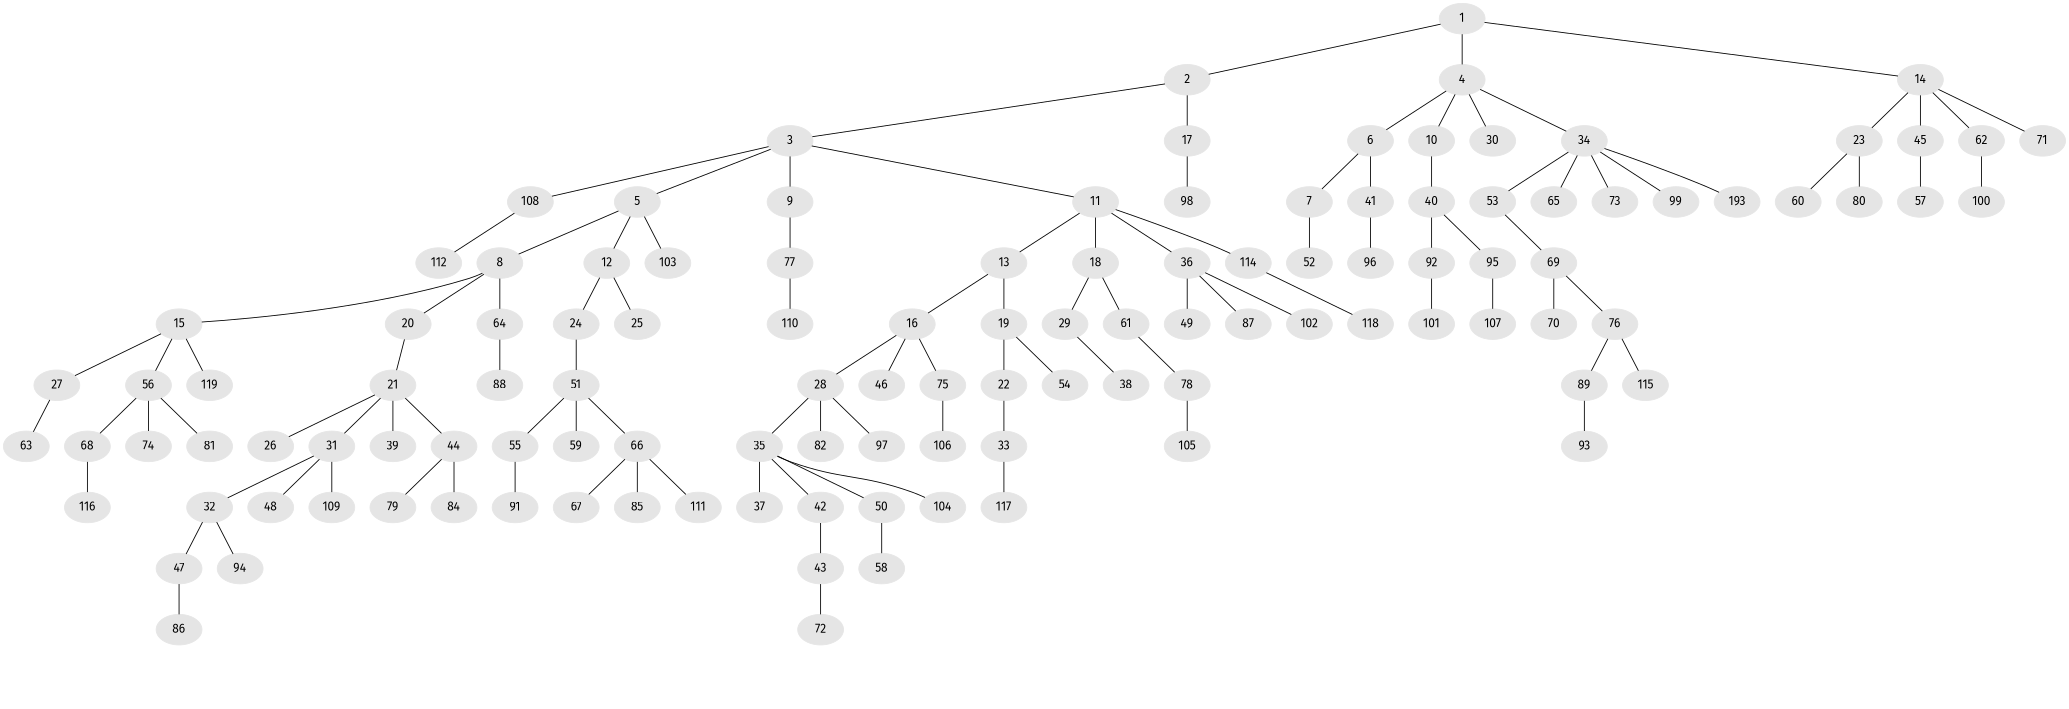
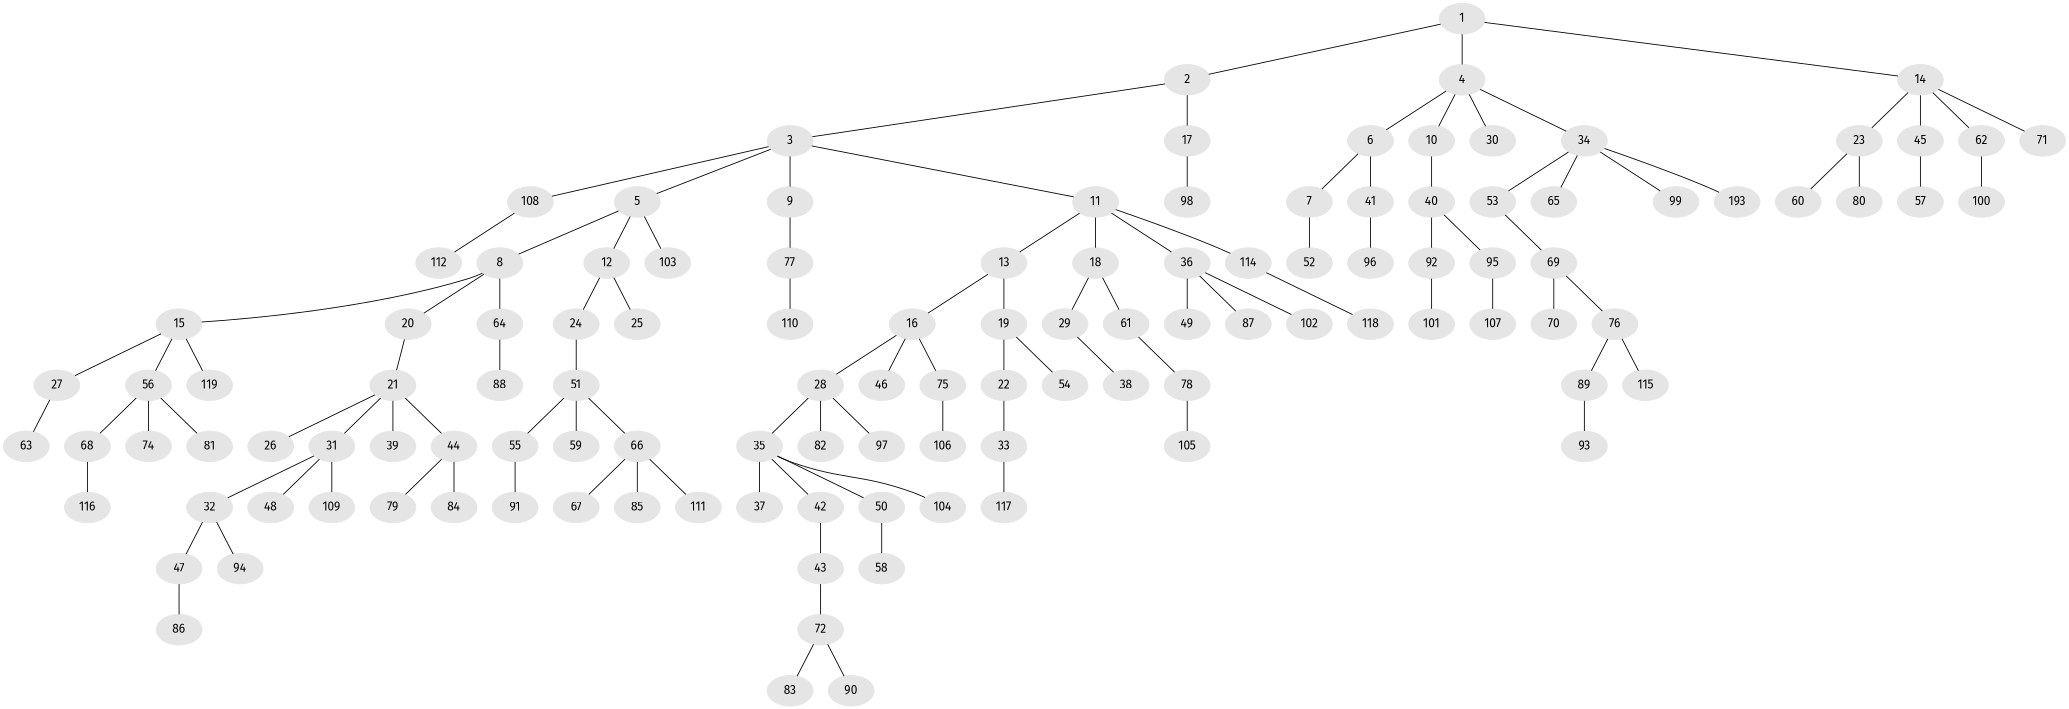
(1615, 202) -> none
none -> (790, 691)
none -> (851, 691)
